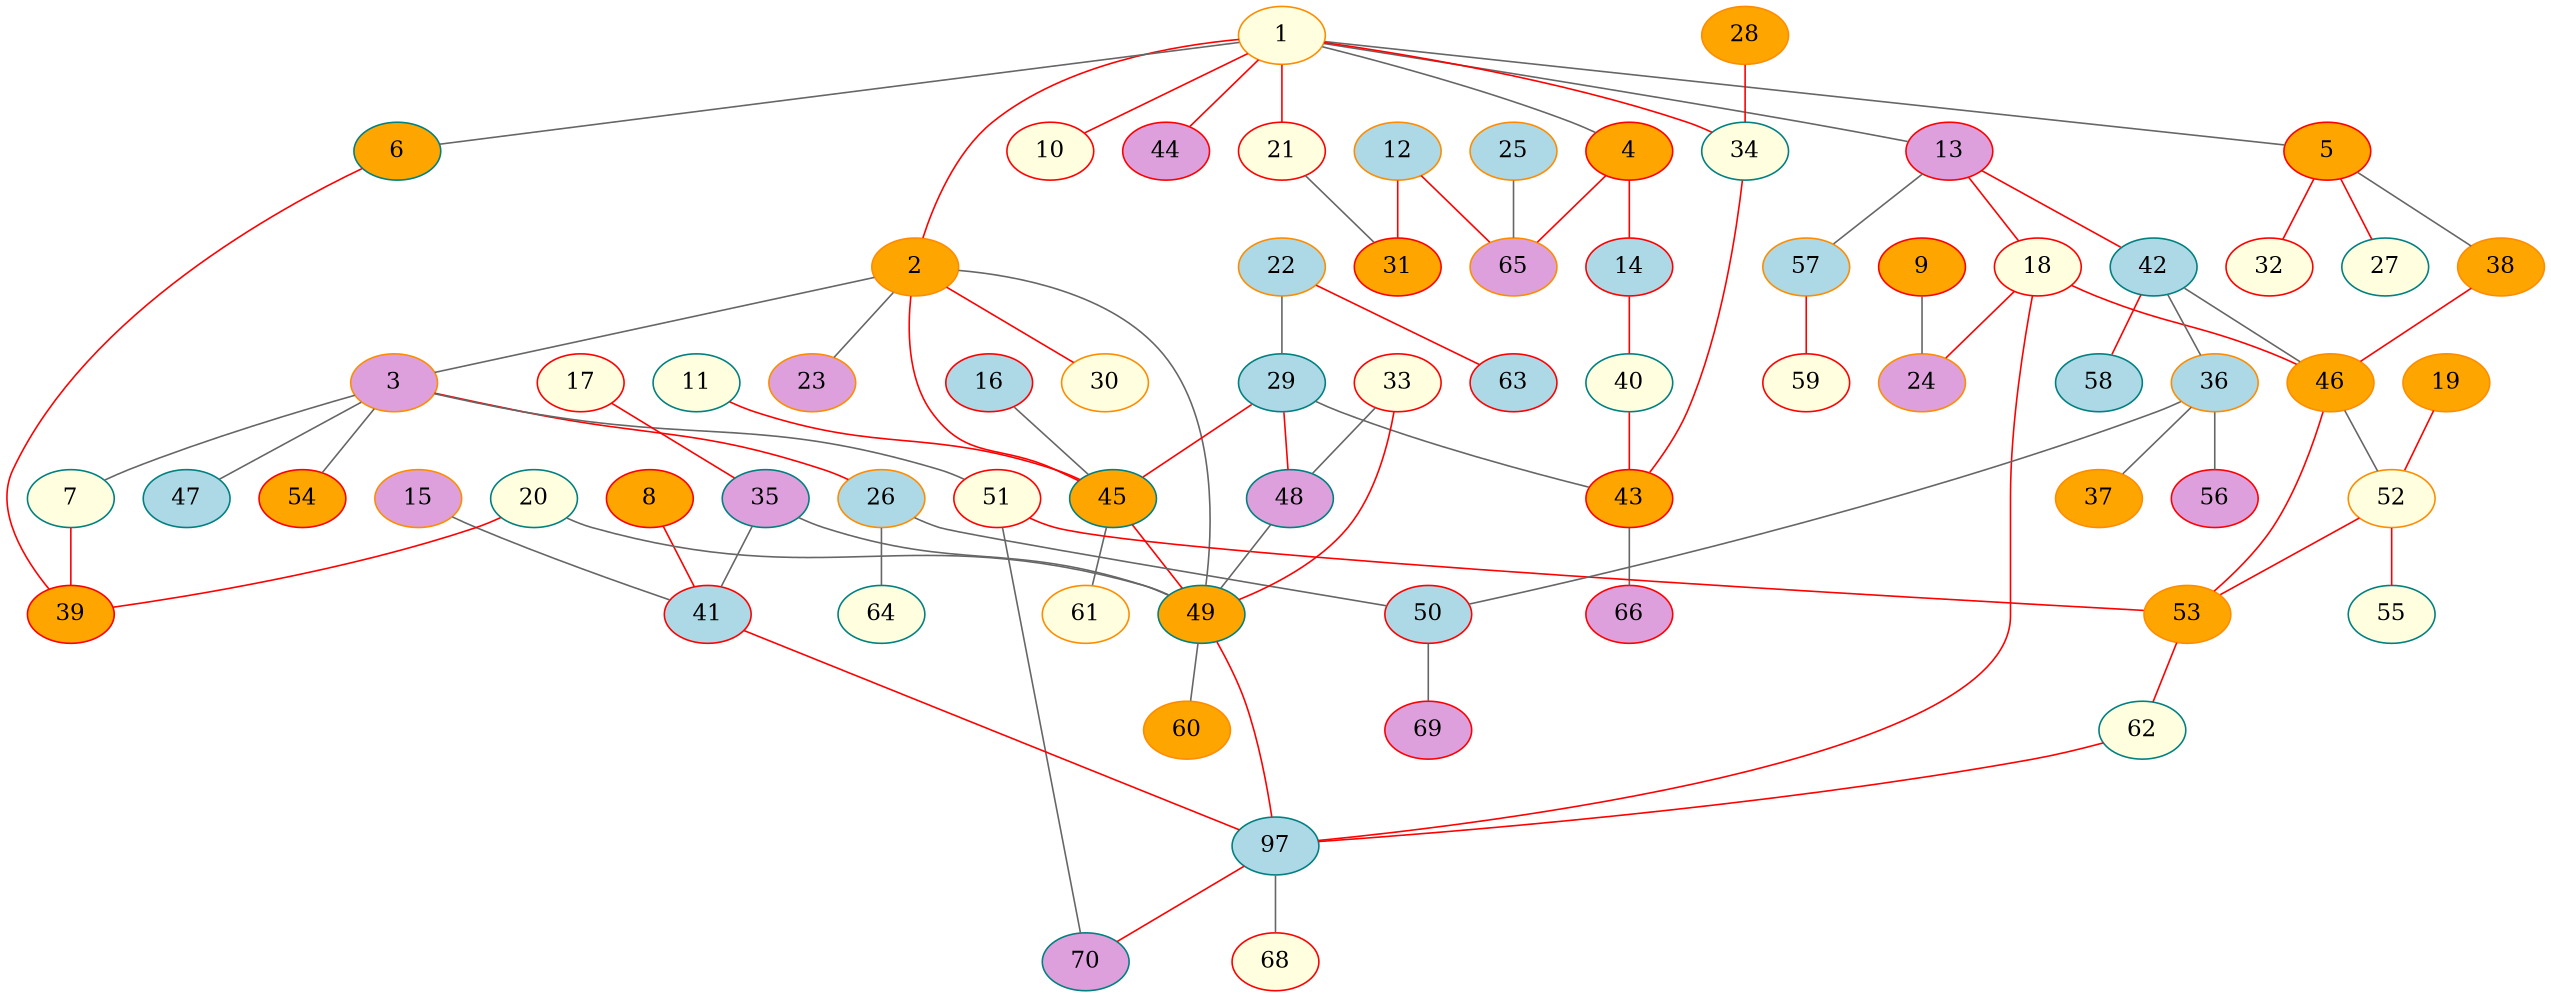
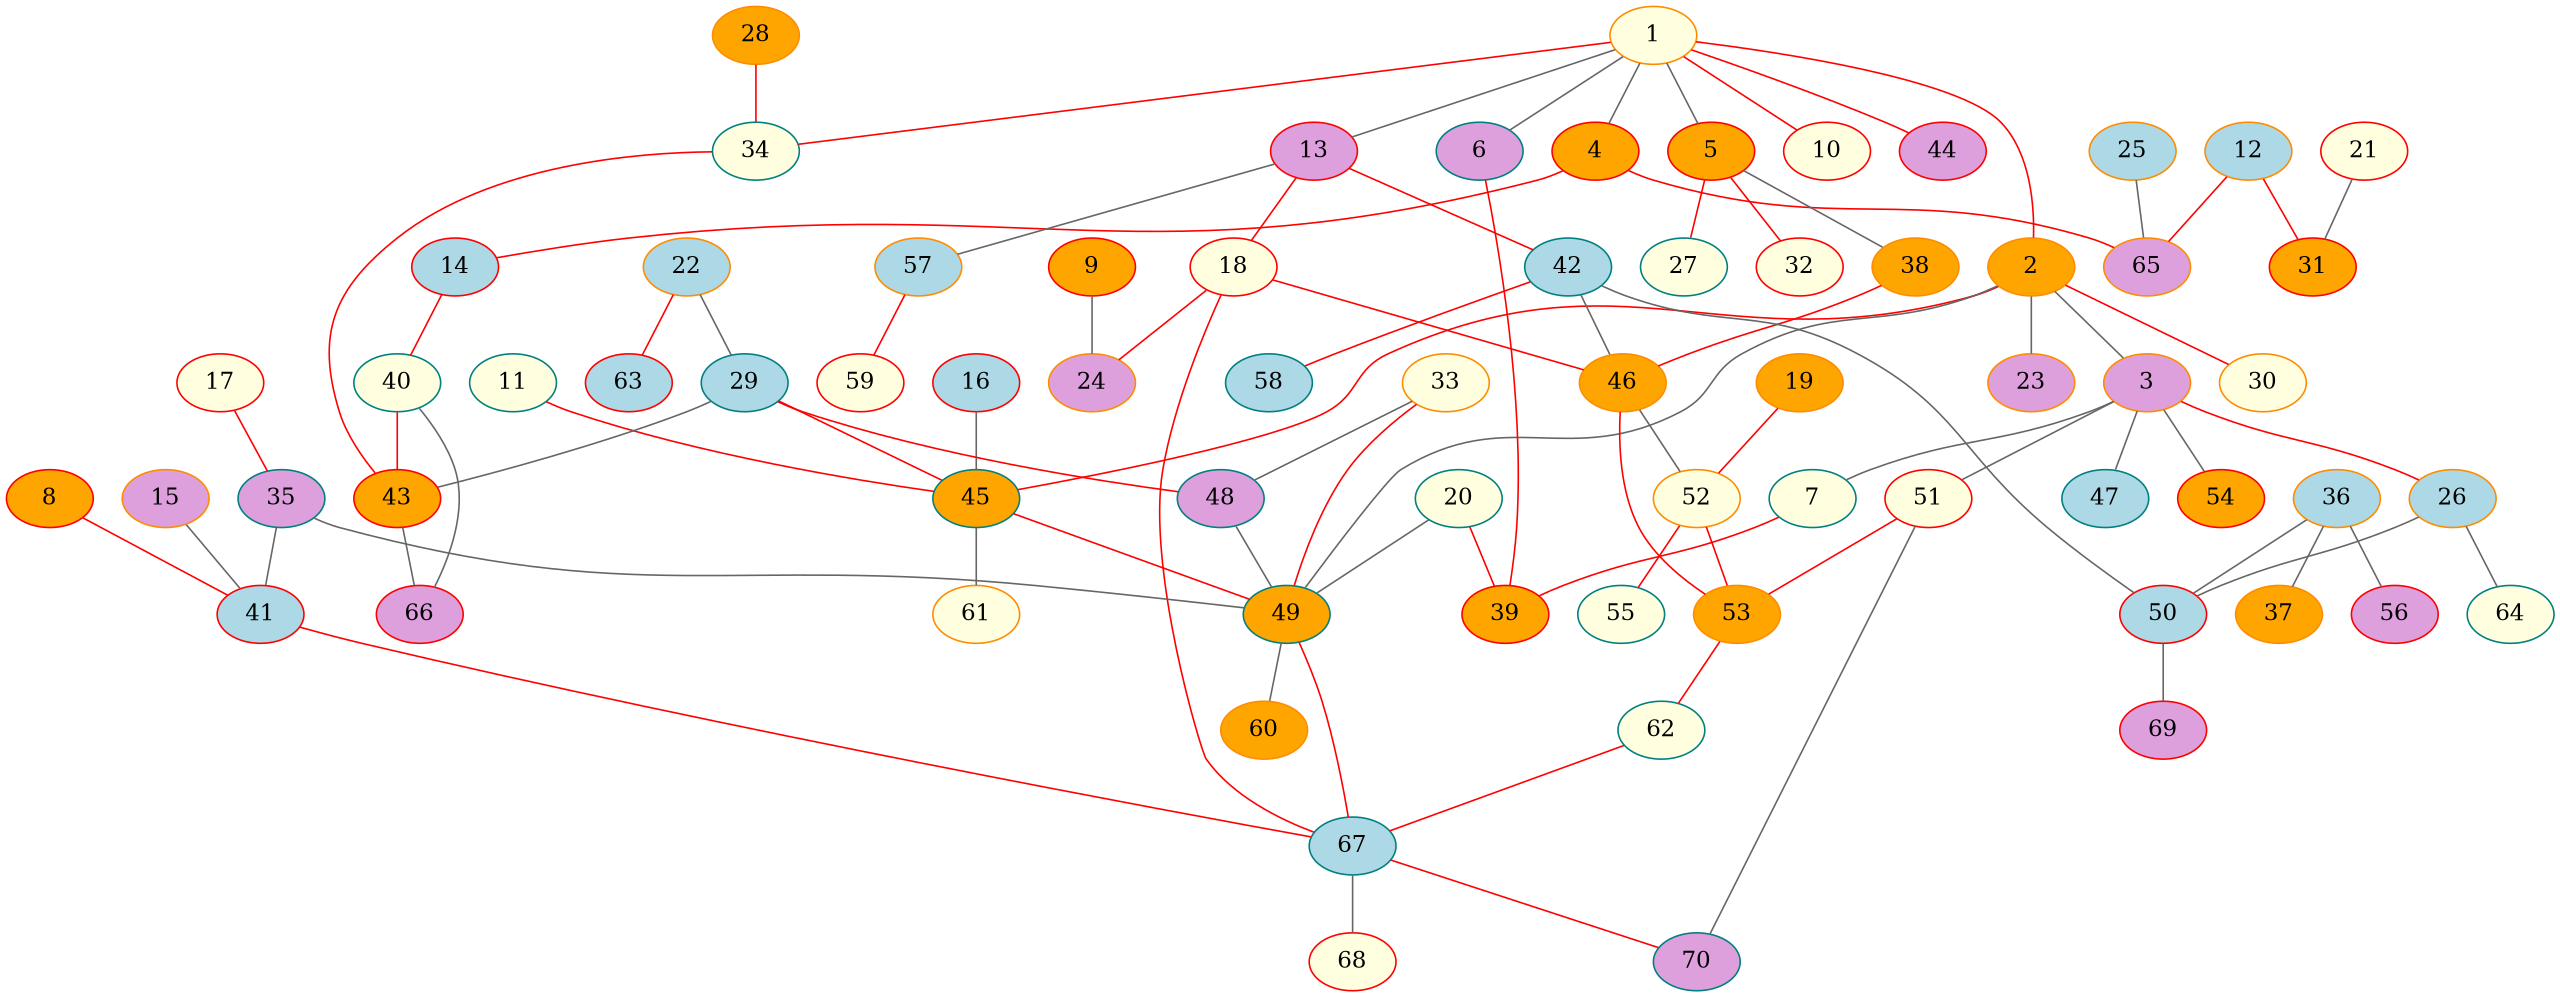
(1282, 93) -> none
(397, 151) -> (1480, 151)
(2178, 313) -> (1900, 381)
(1398, 383) -> (1446, 383)
none -> (459, 494)
(1275, 846) -> (1353, 846)
